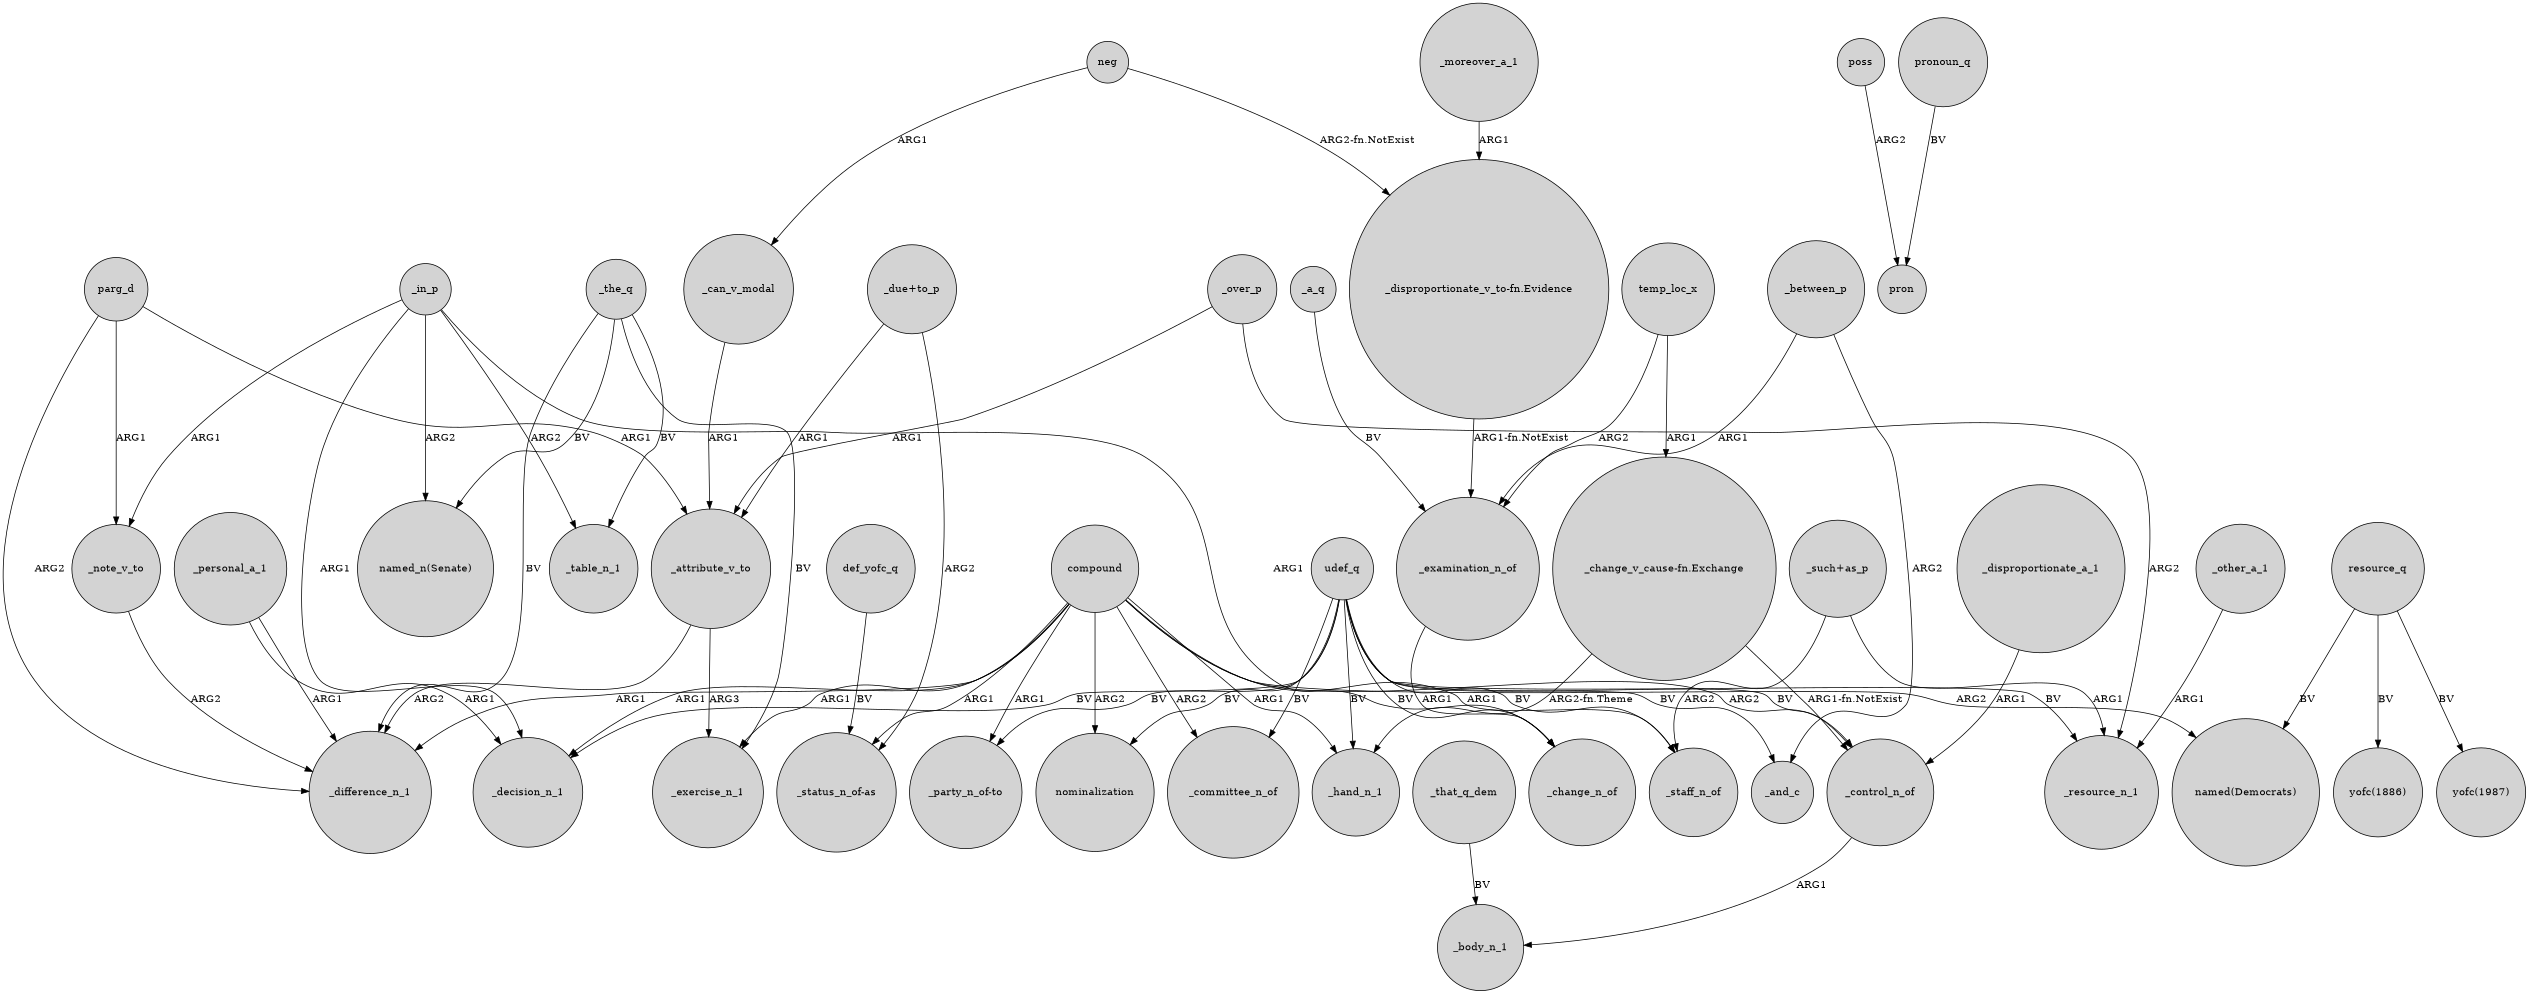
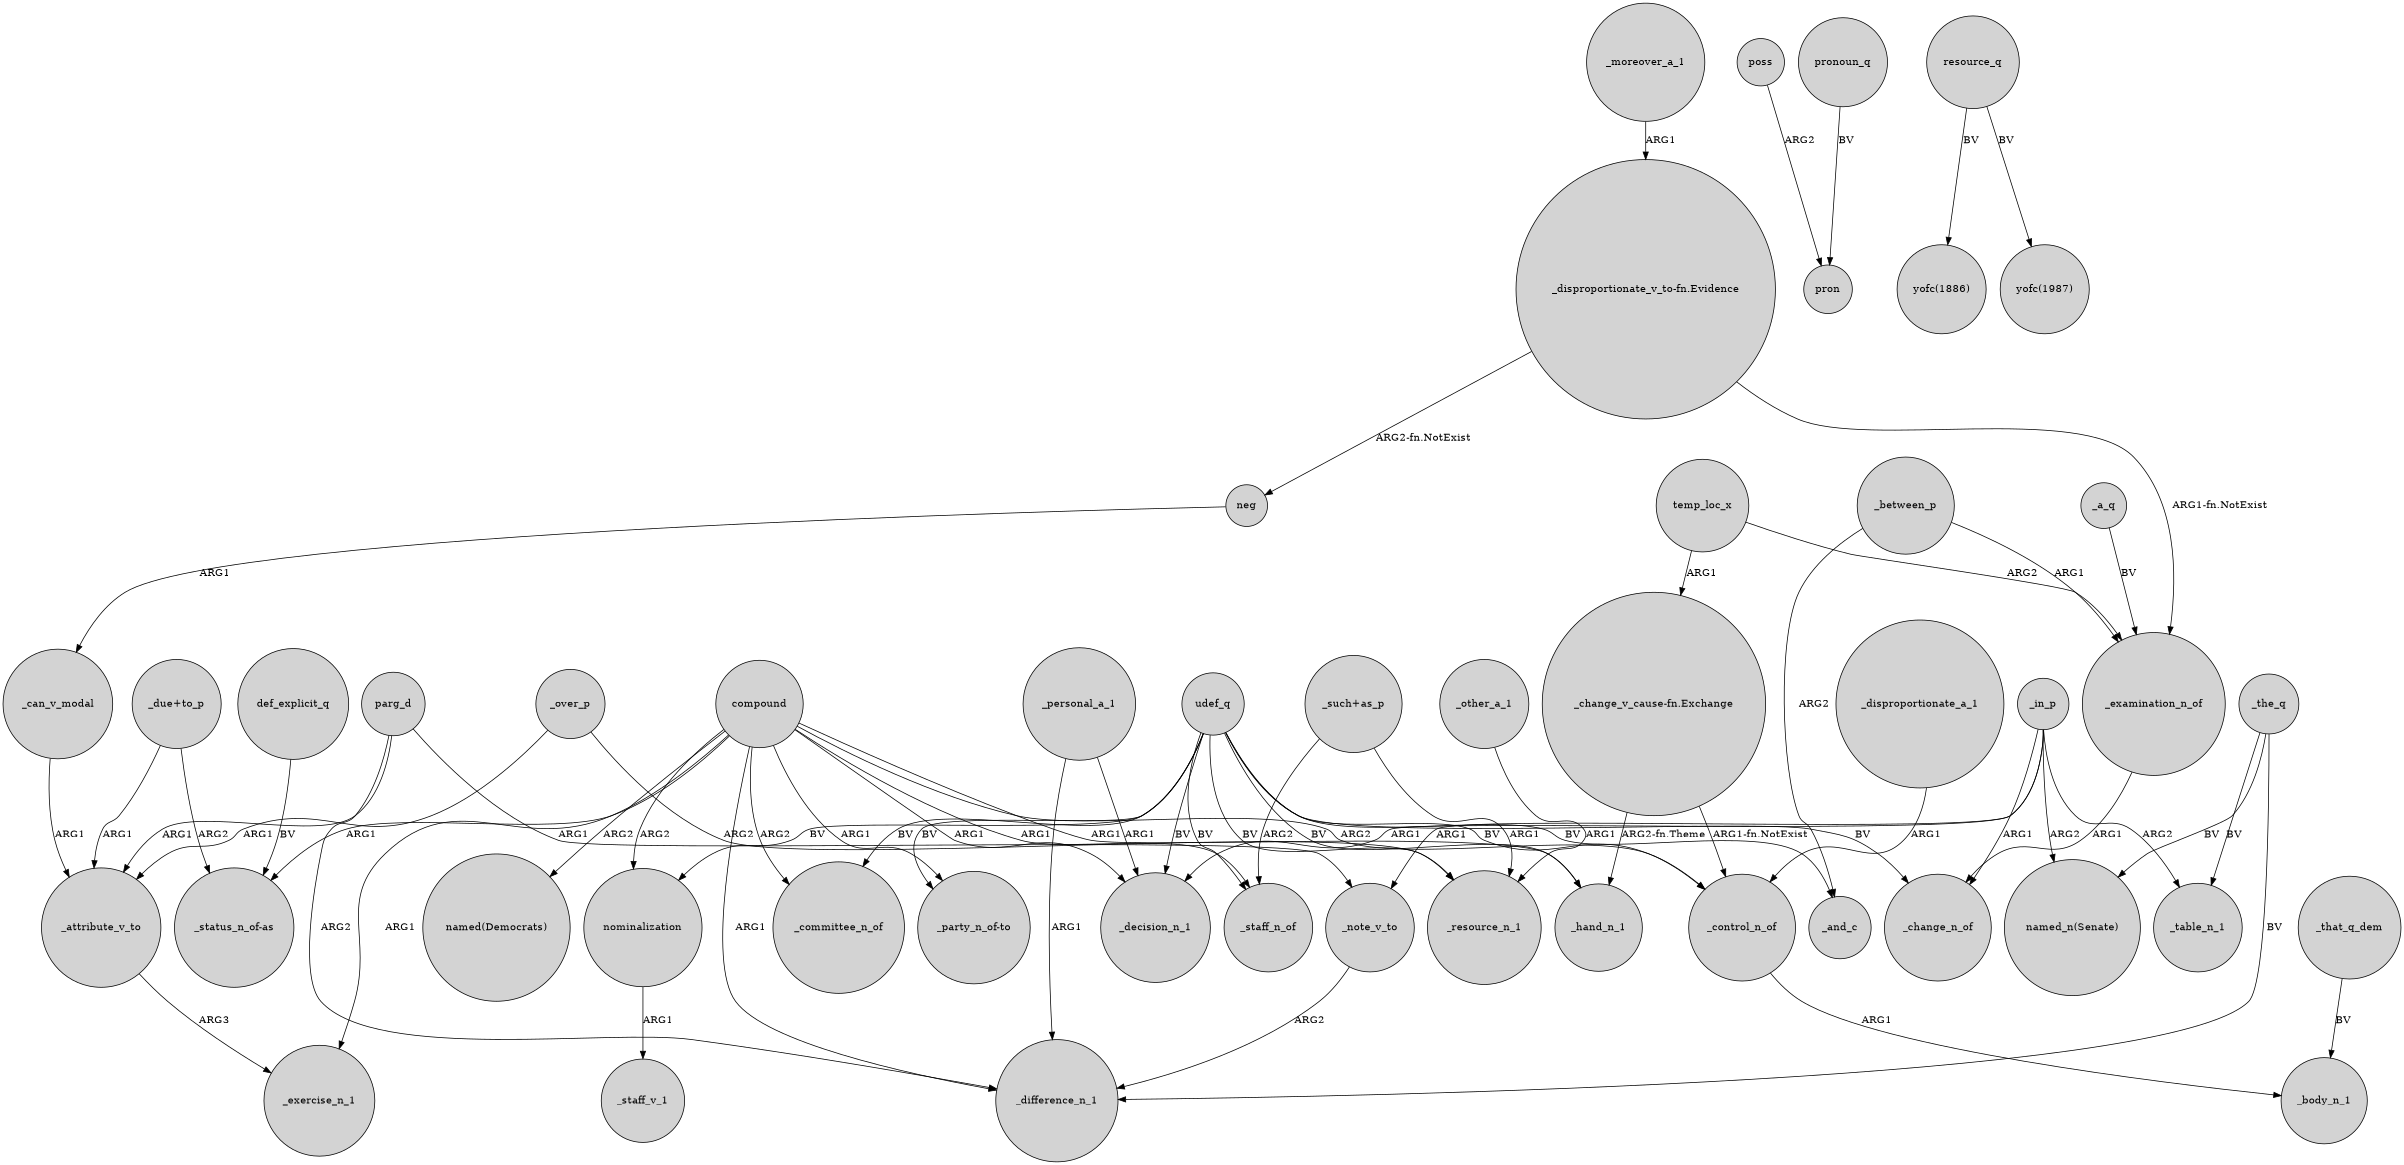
(1262, 117) -> (1402, 421)
(795, 476) -> none
(871, 569) -> (293, 704)
(2321, 665) -> none
(545, 687) -> none
none -> (643, 1101)
